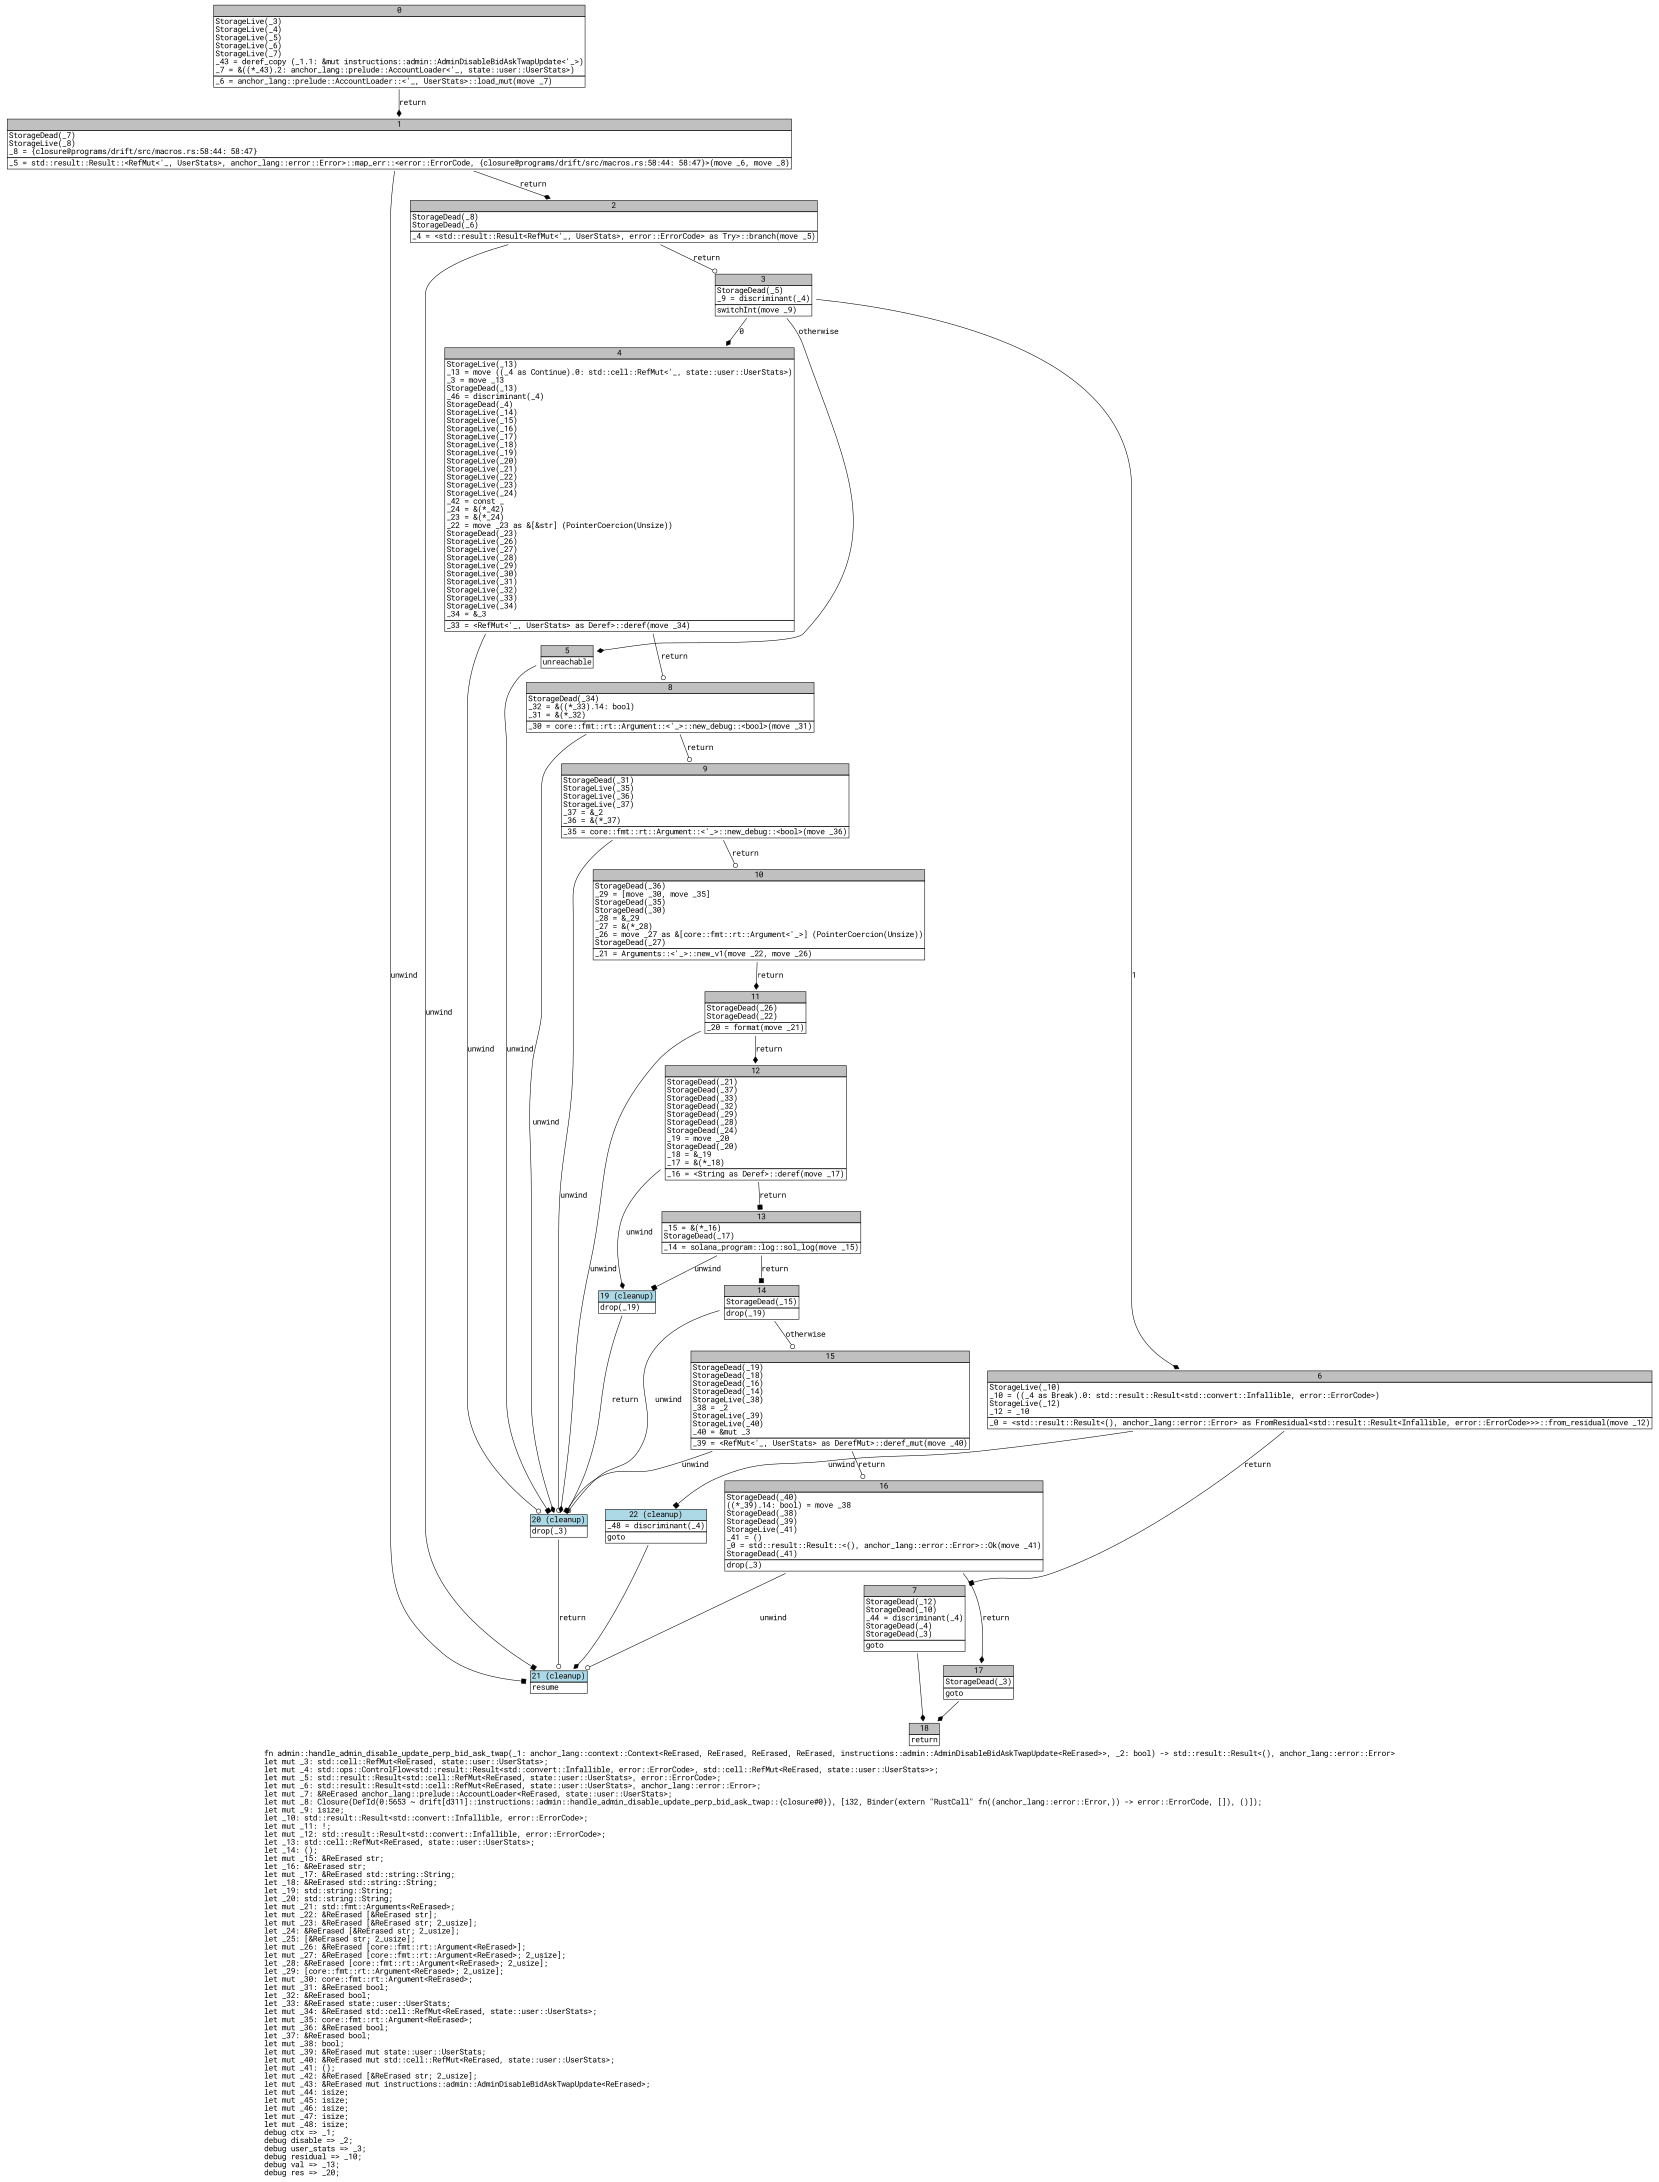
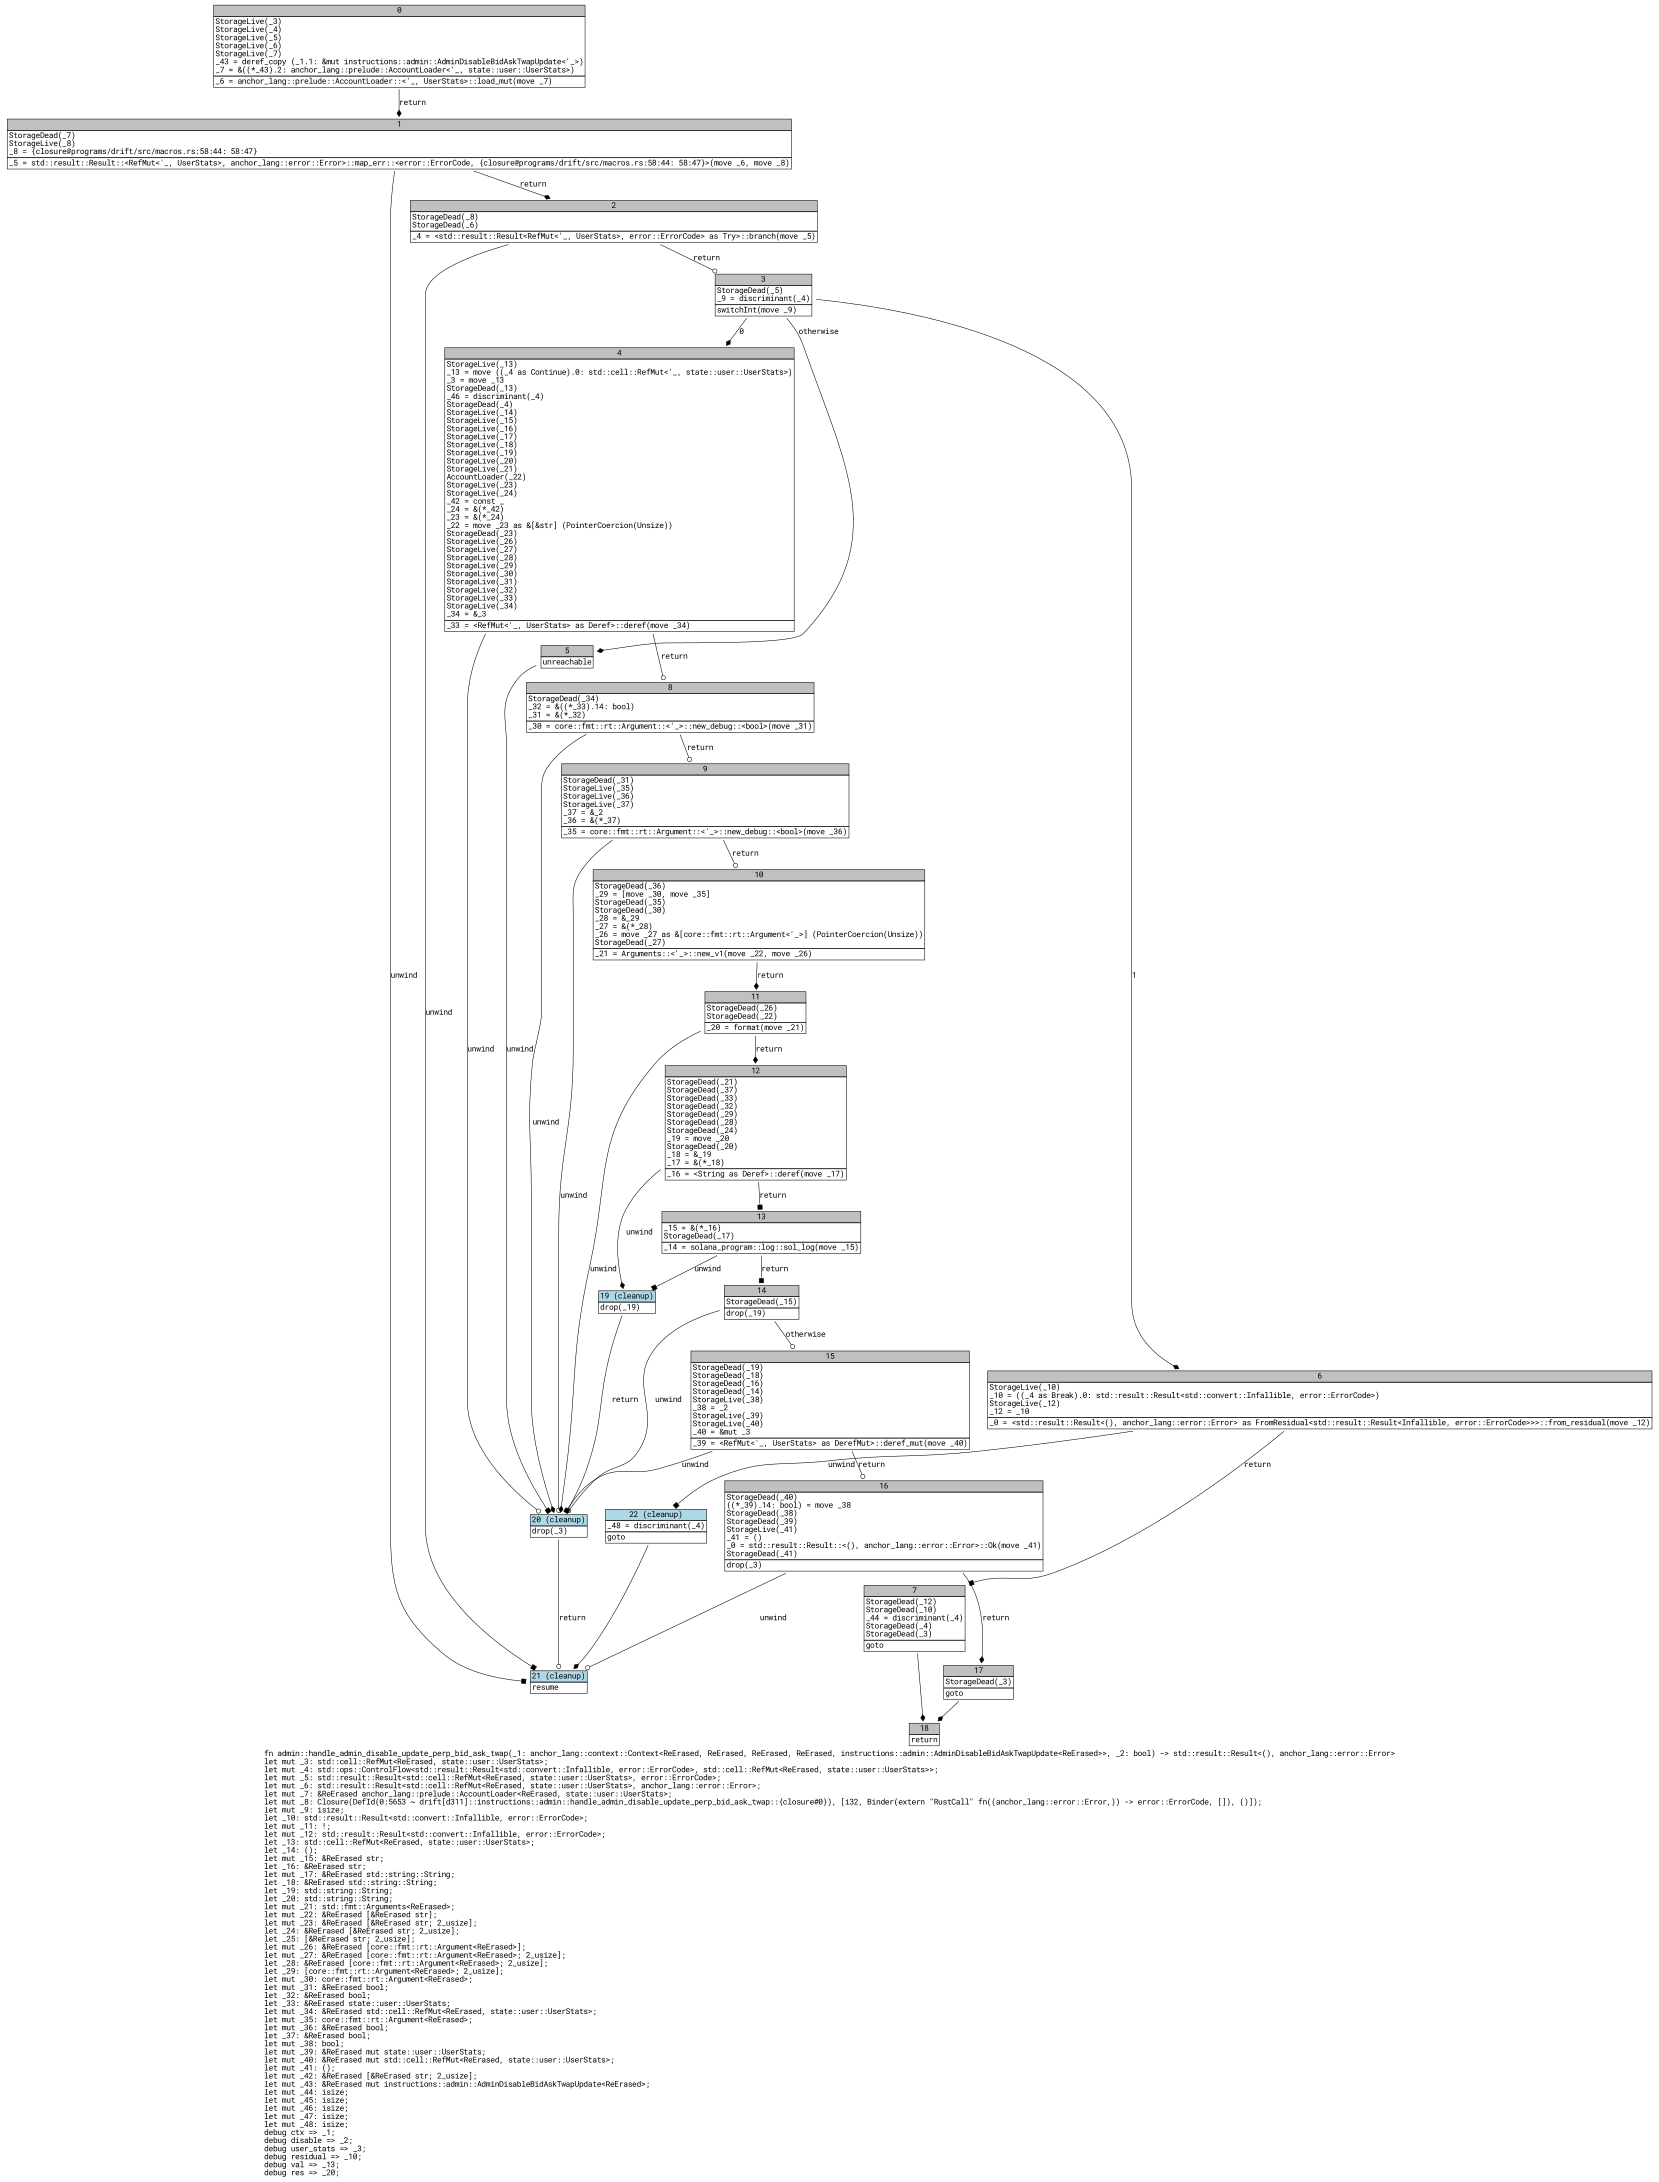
(482, 477) -> (486, 477)
